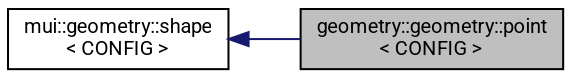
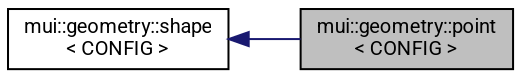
(432, 39) -> (407, 39)
